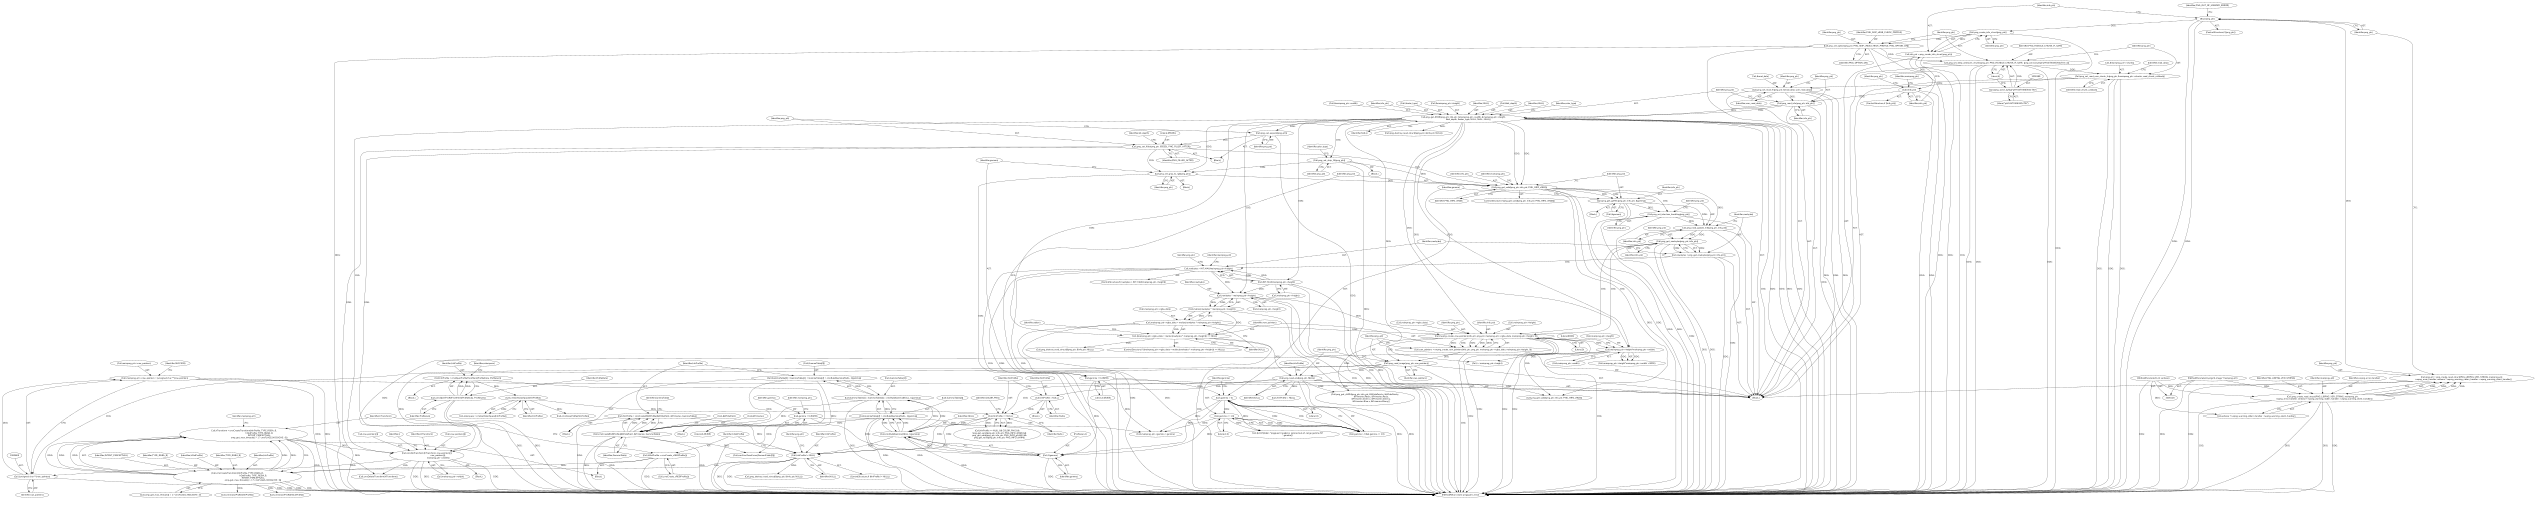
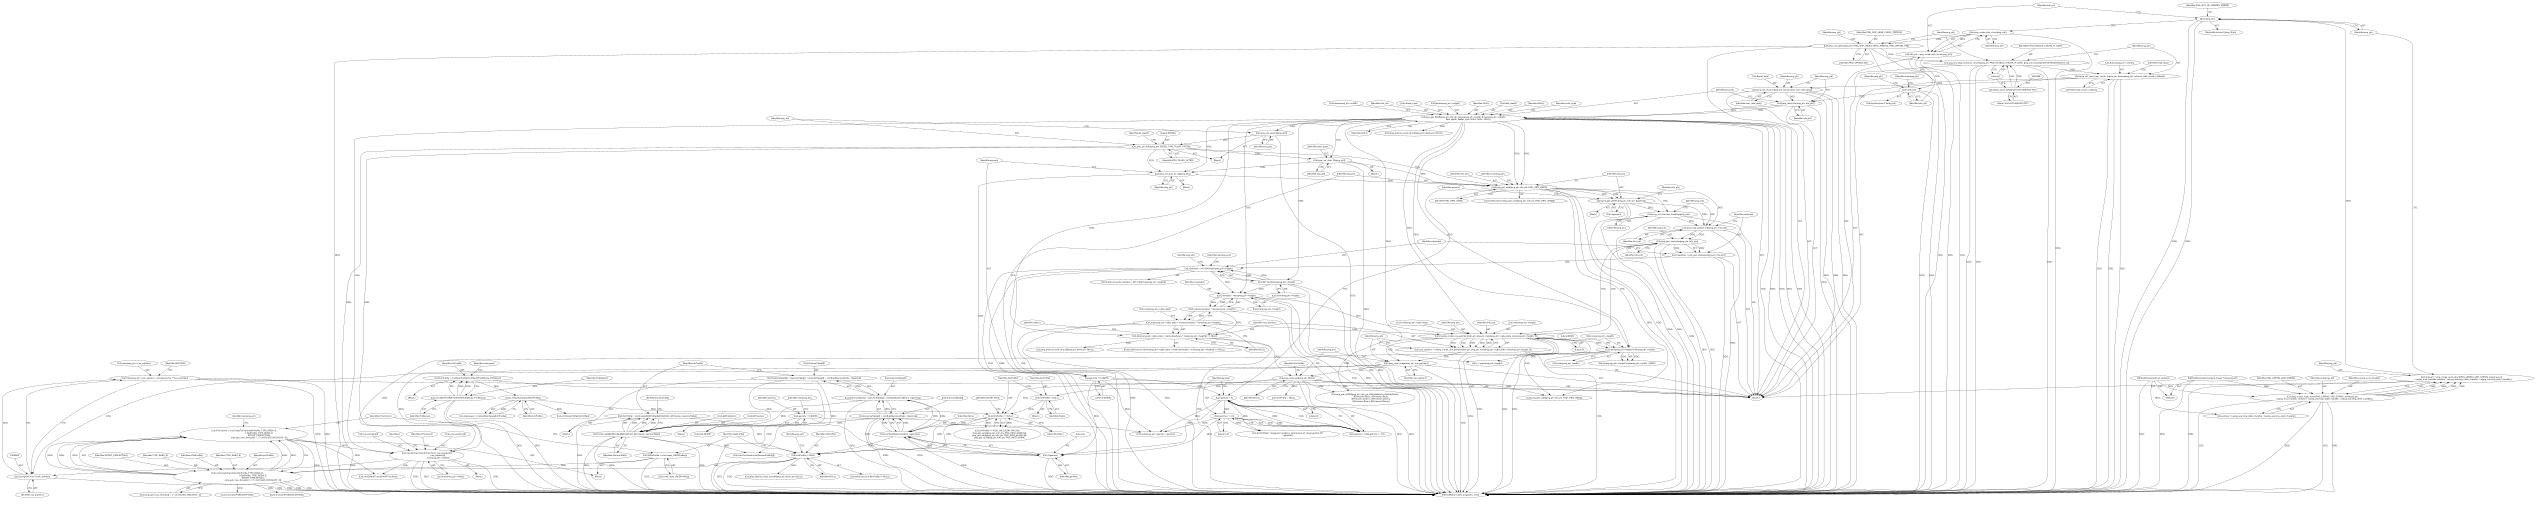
(2221, 33) -> (2221, 33)
none -> (1248, 154)
(1684, 250) -> none
(1080, 434) -> (1080, 434)
